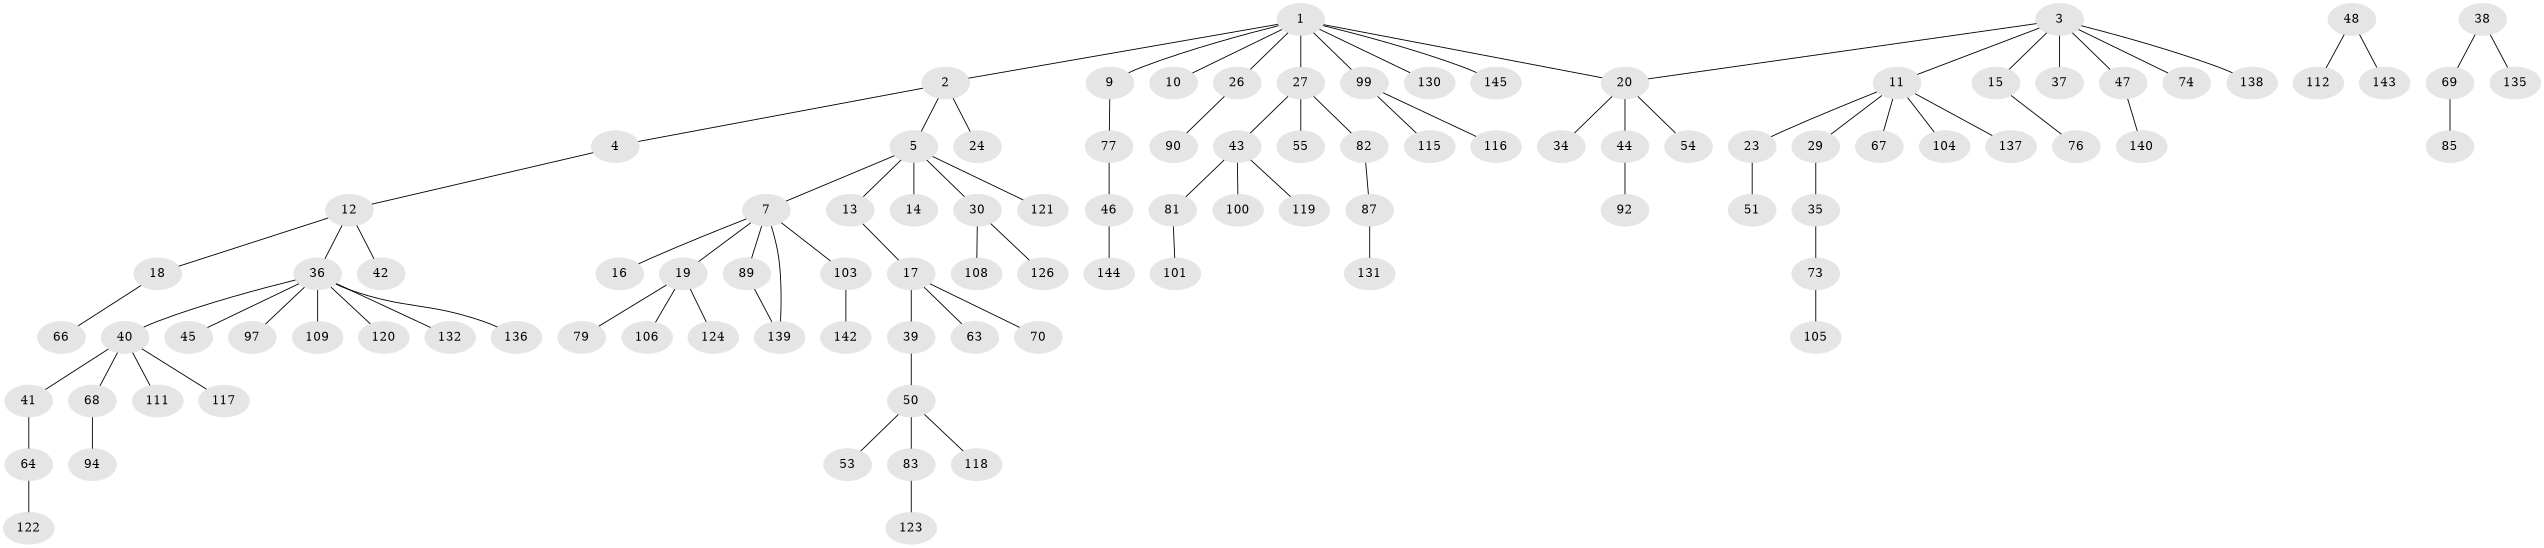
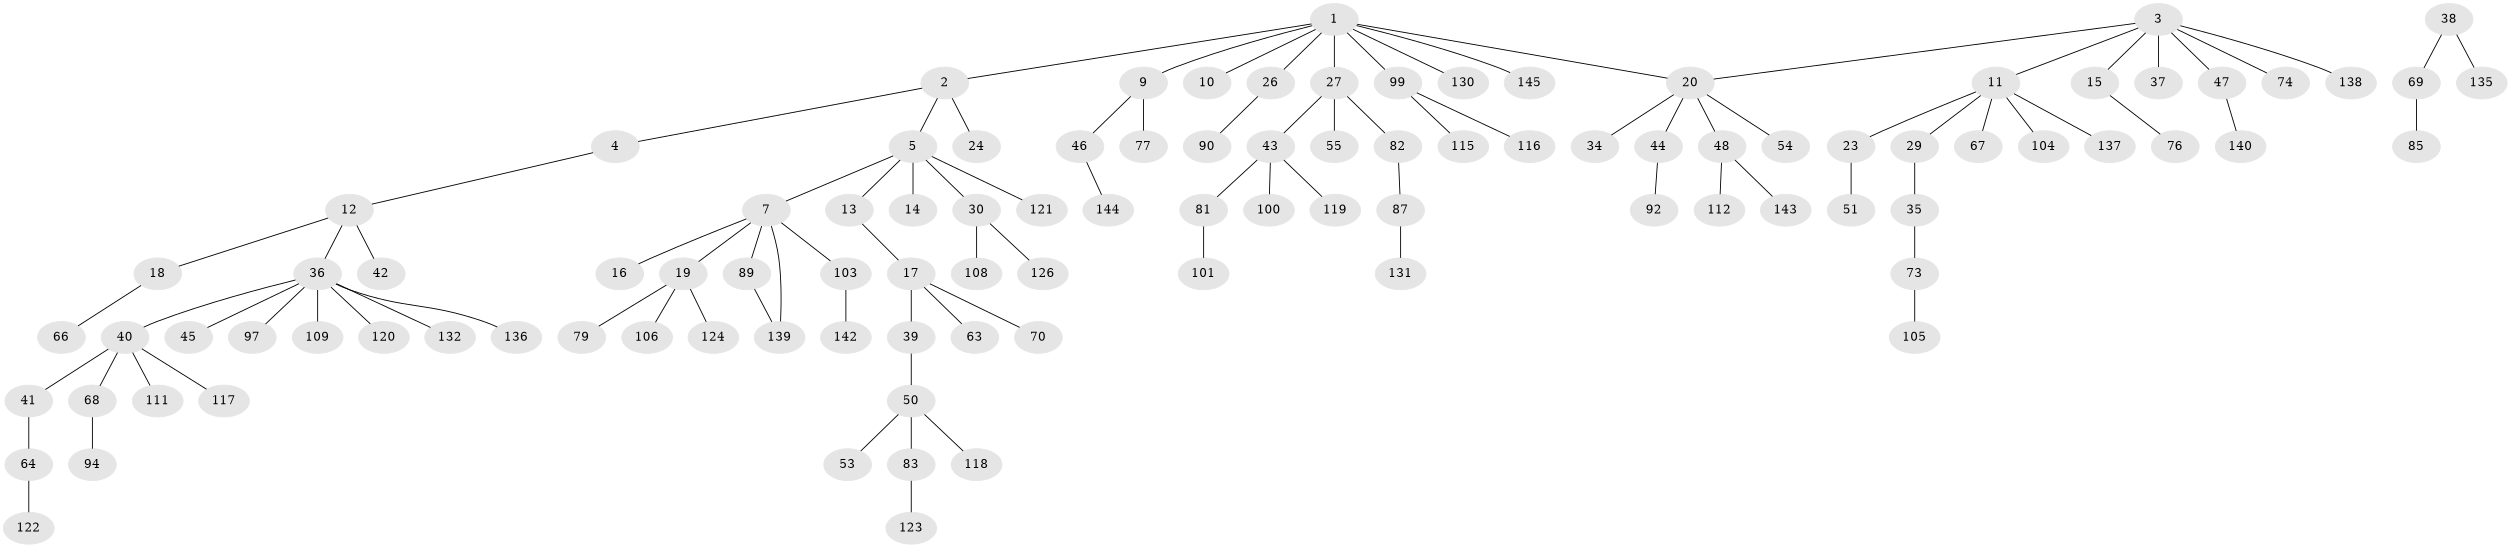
none -> (1706, 115)
(1109, 179) -> (1112, 115)
